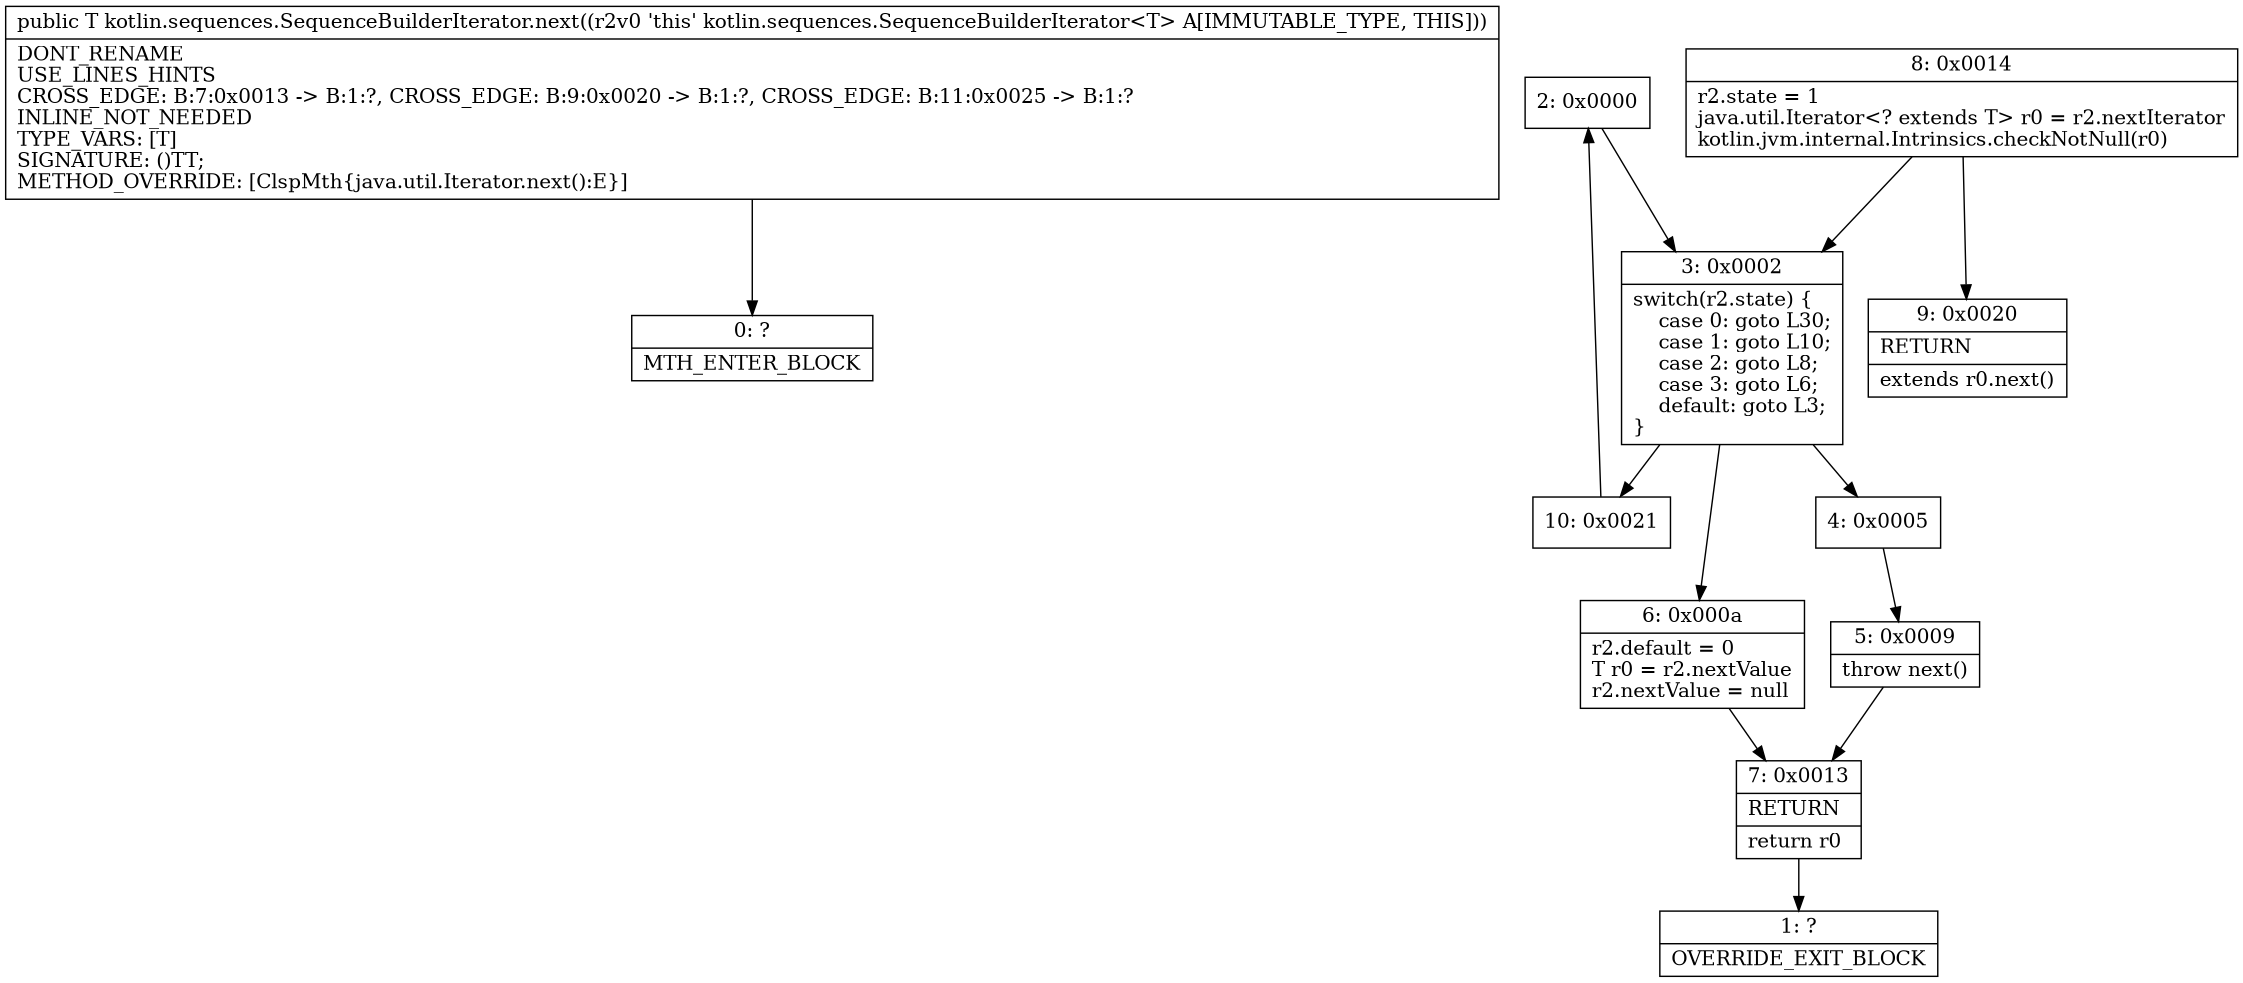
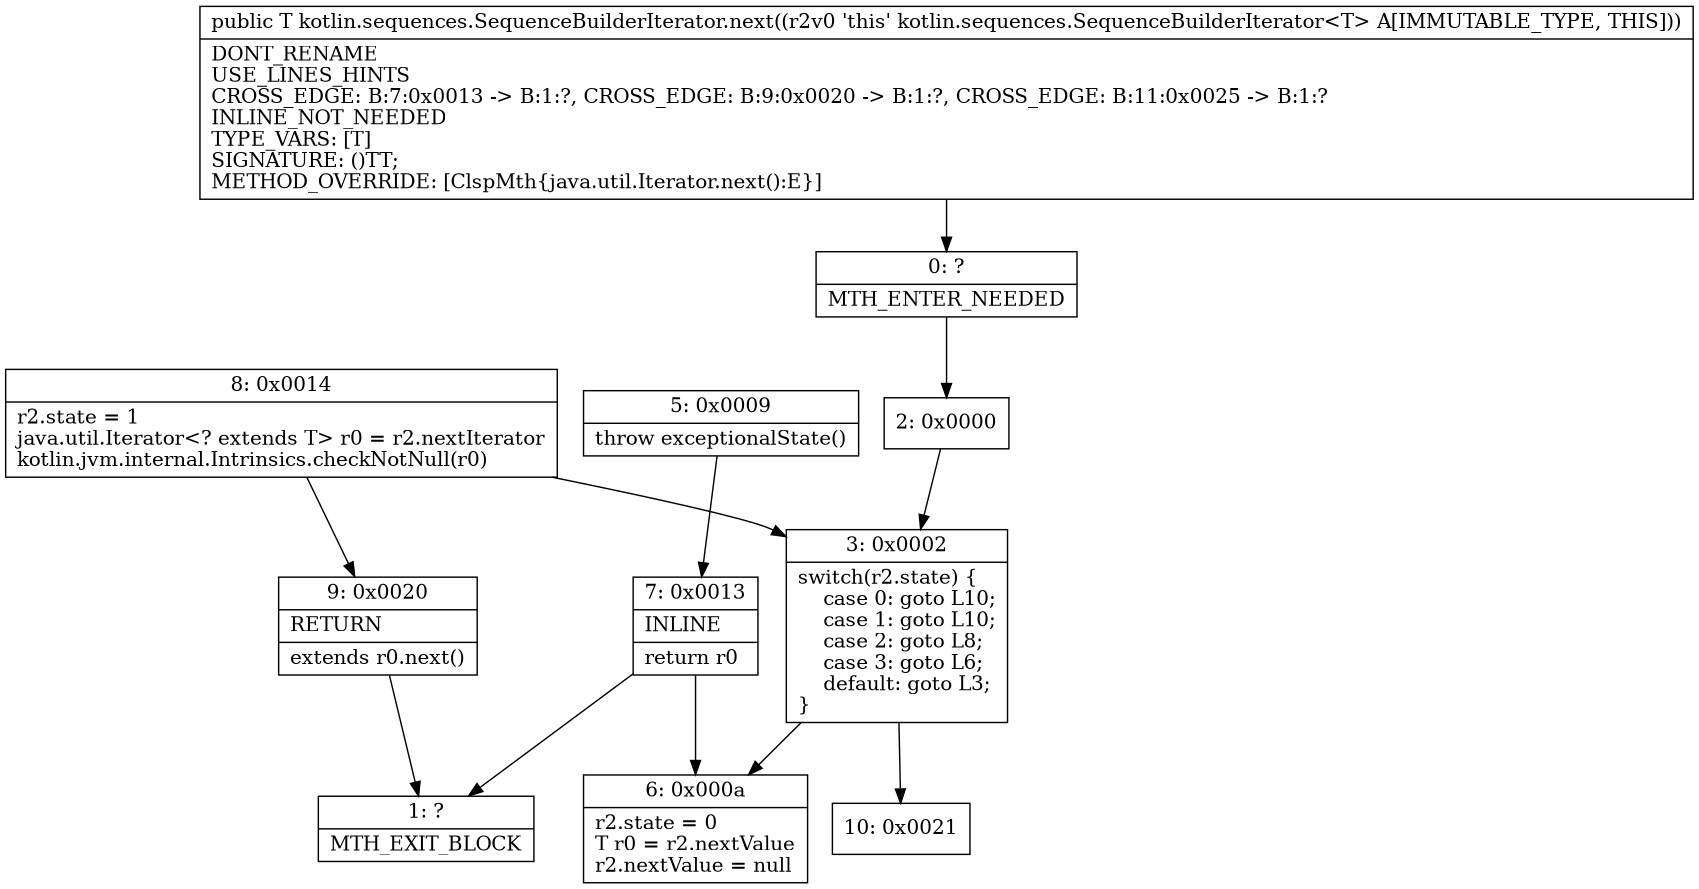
(1595, 320) -> (947, 350)
(1732, 321) -> (897, 599)
(752, 364) -> (947, 300)
(1878, 523) -> none
(1663, 649) -> (657, 823)
(1905, 670) -> (721, 439)
none -> (402, 729)
(1743, 729) -> (696, 718)
(1794, 809) -> (684, 625)
(1799, 959) -> (426, 844)
